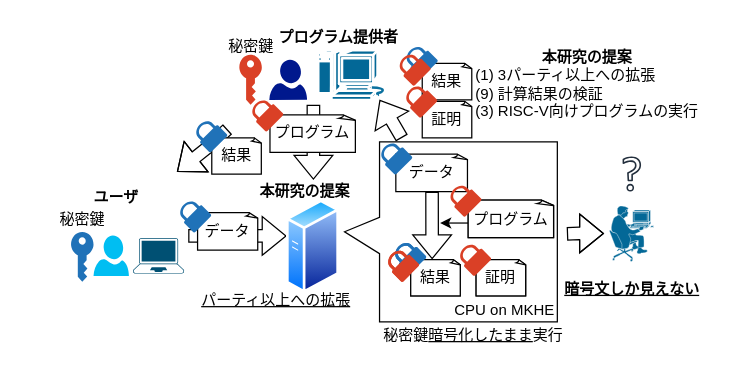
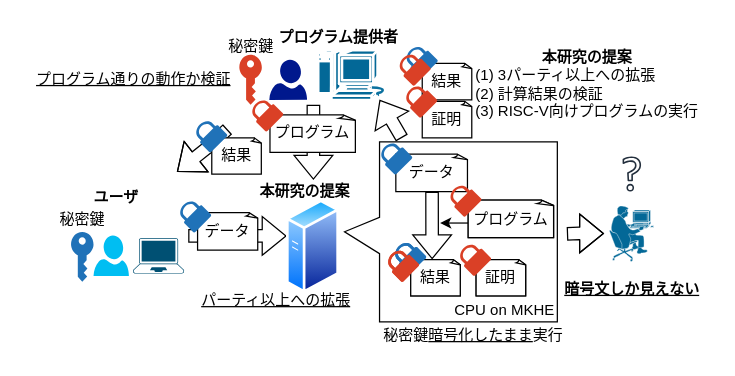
none -> (133, 80)
(588, 84) -> (588, 84)
